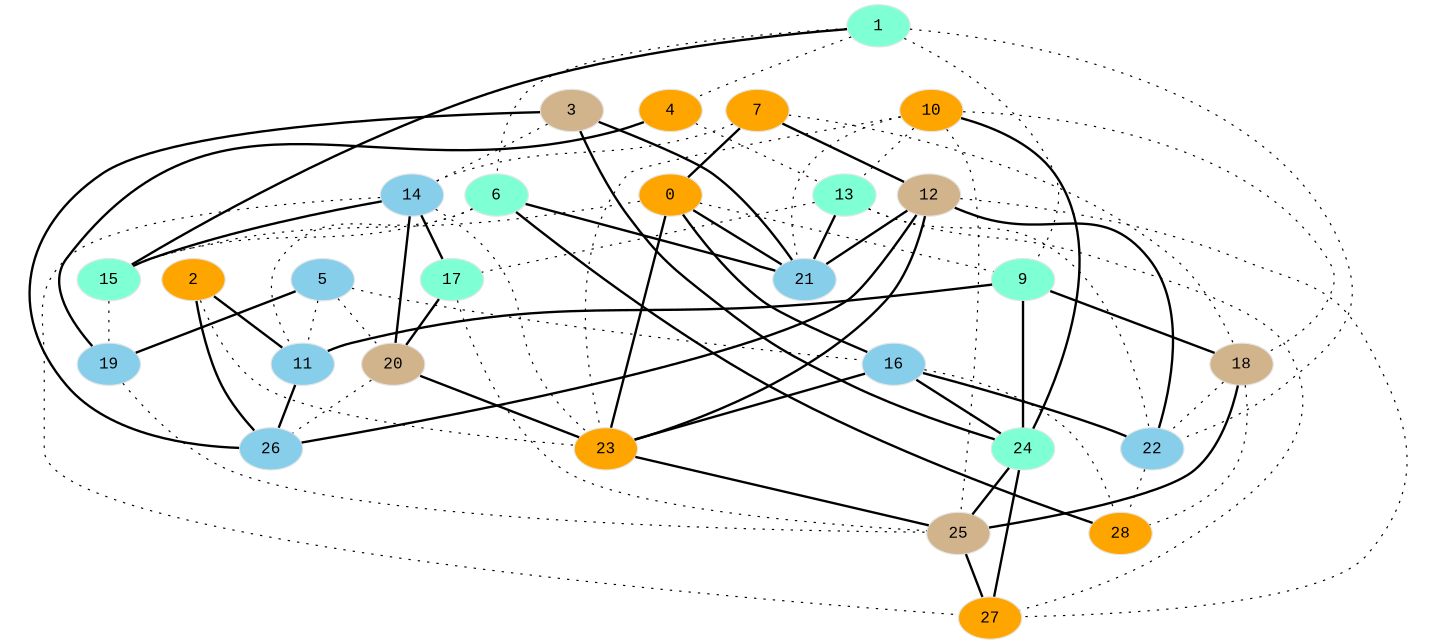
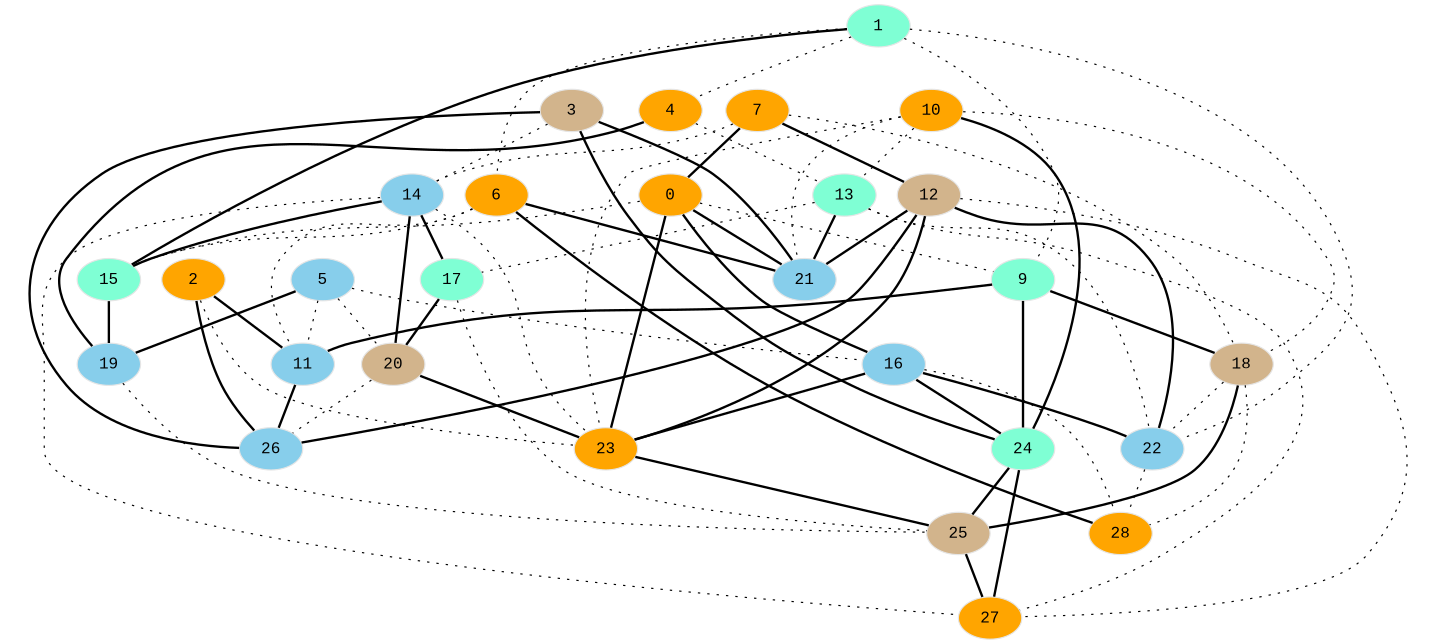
(497, 195) -> (497, 195)
(977, 317) -> none
(109, 322) -> (109, 322)
